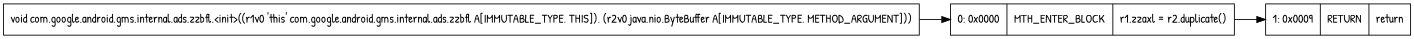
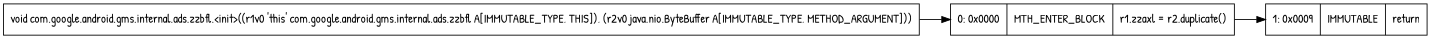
(1345, 19) -> (1353, 19)
